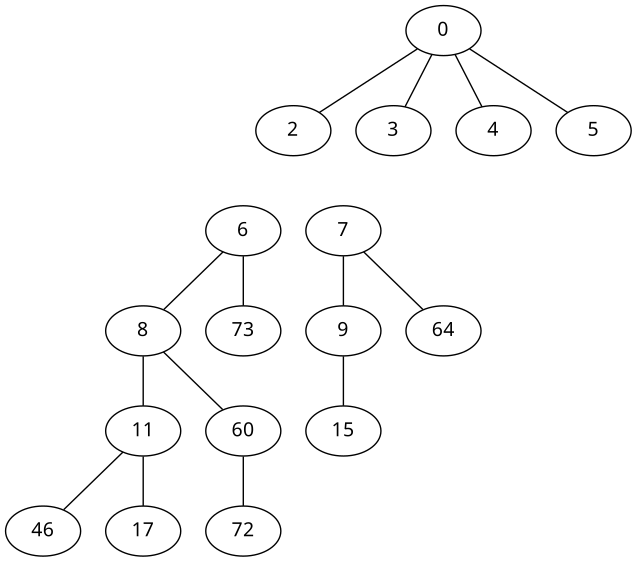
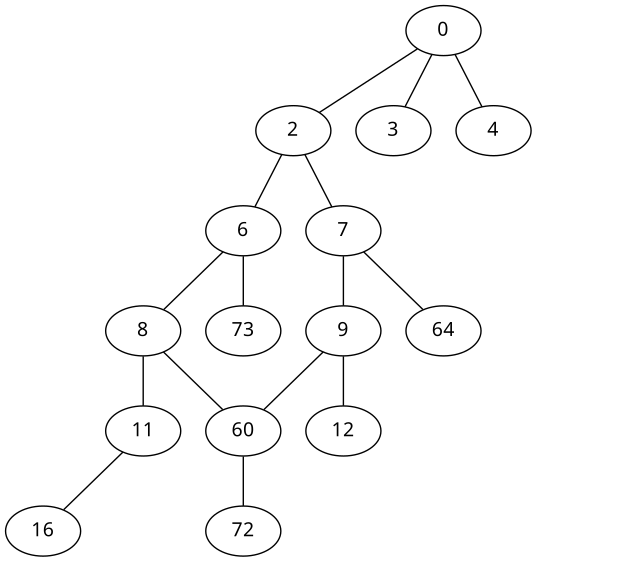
(594, 131) -> none
none -> (268, 181)
none -> (318, 181)
none -> (294, 381)
(343, 431) -> (343, 431)
(43, 531) -> (43, 531)
(143, 531) -> none
